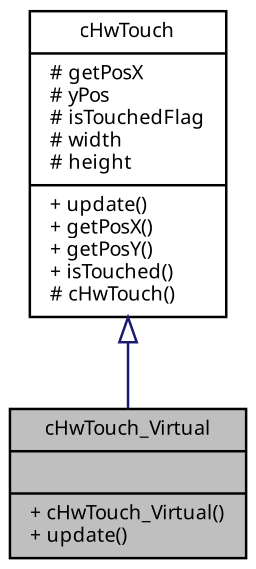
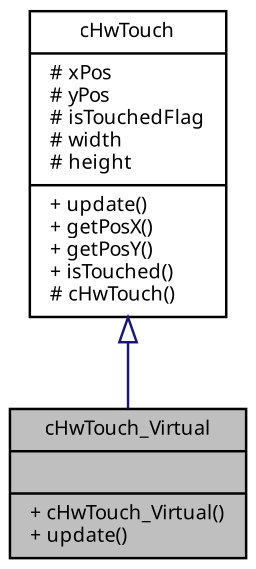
(97, 73) -> (81, 73)
